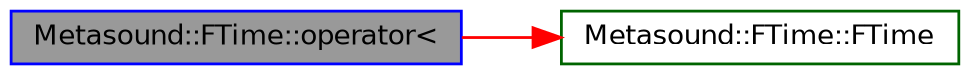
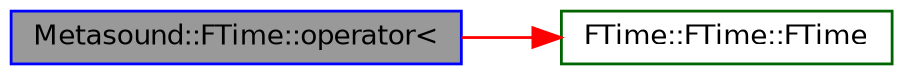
(760, 38) -> (727, 38)
